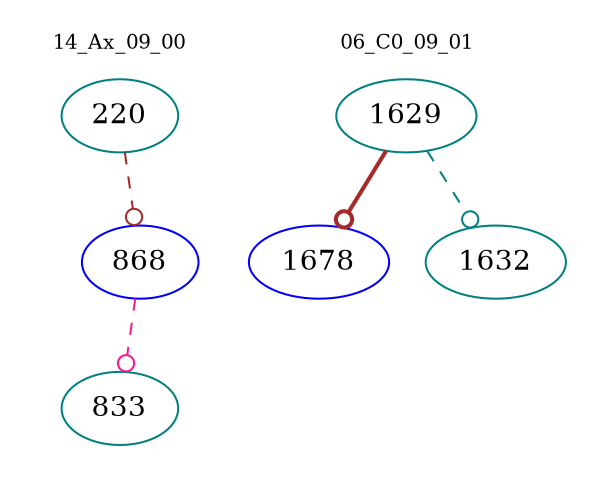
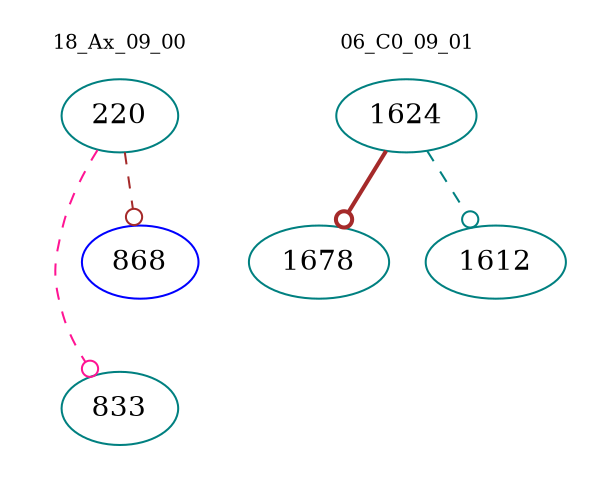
(120, 44) -> (120, 44)
(406, 116) -> (406, 116)
(319, 262) -> (319, 262)
(496, 262) -> (496, 262)
(131, 327) -> (57, 255)
